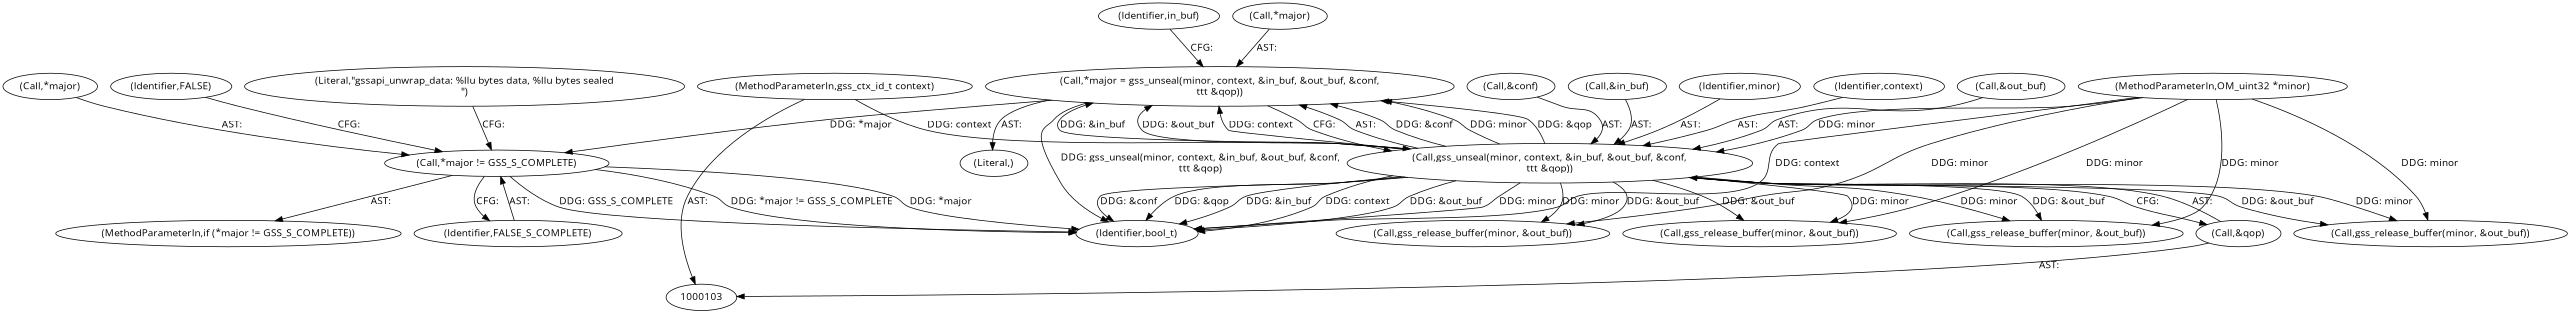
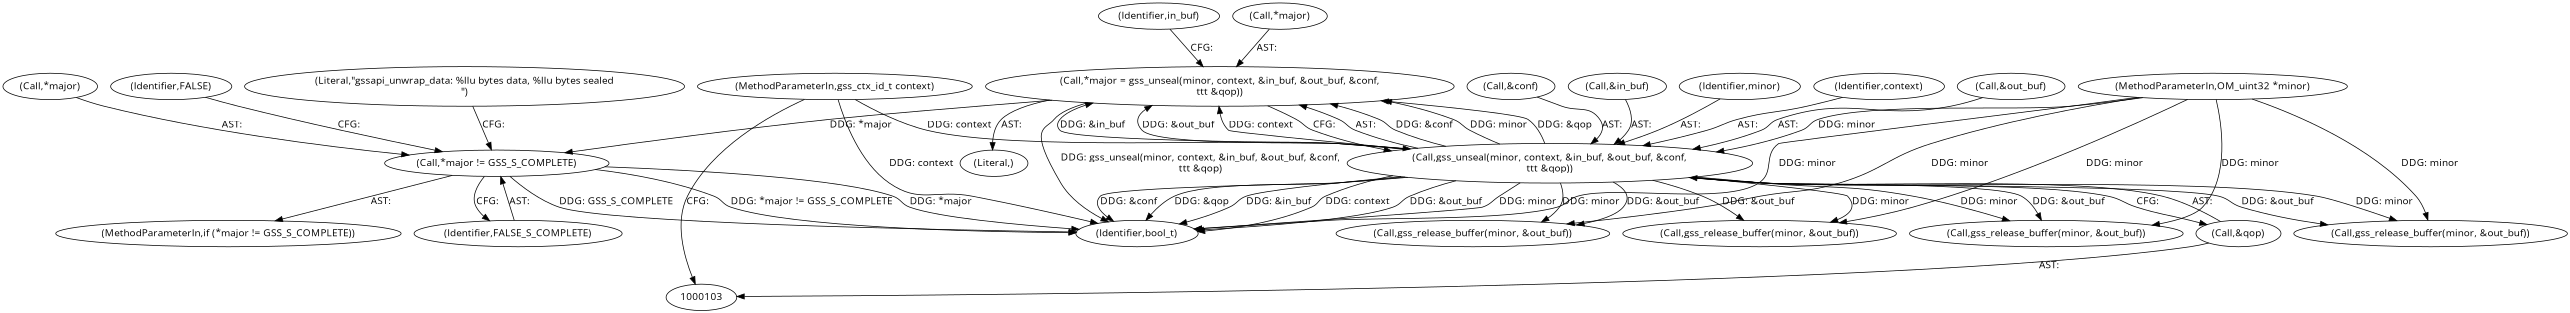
(1808, 163) -> (1808, 163)
none -> (940, 194)
(699, 202) -> (699, 202)
